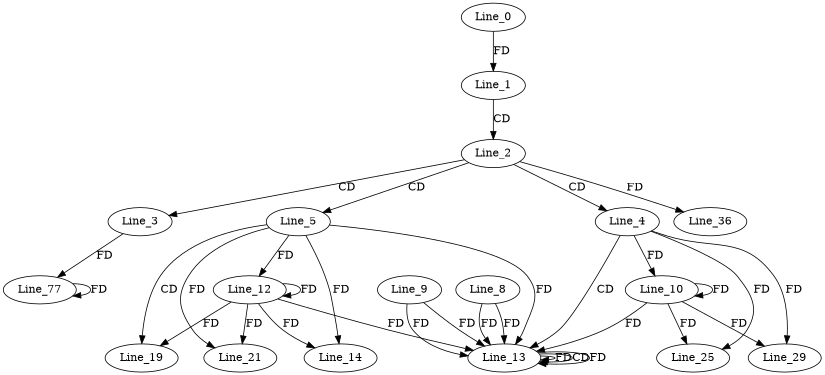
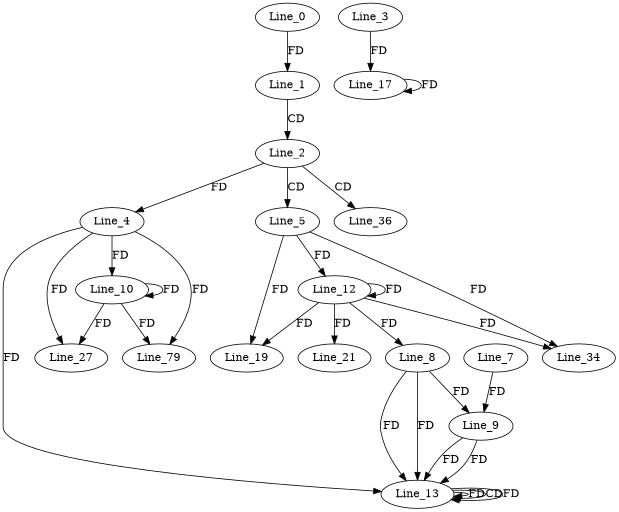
(321, 187) -> none
(577, 188) -> (219, 188)
(635, 188) -> (343, 188)
(464, 247) -> none
(194, 269) -> none
(40, 290) -> (371, 85)
(169, 290) -> (280, 290)
(605, 290) -> (12, 358)
(371, 325) -> (373, 322)
(599, 332) -> none
(341, 358) -> (579, 358)
none -> (496, 358)
(693, 358) -> (71, 358)
(785, 358) -> (159, 358)
none -> (446, 389)
